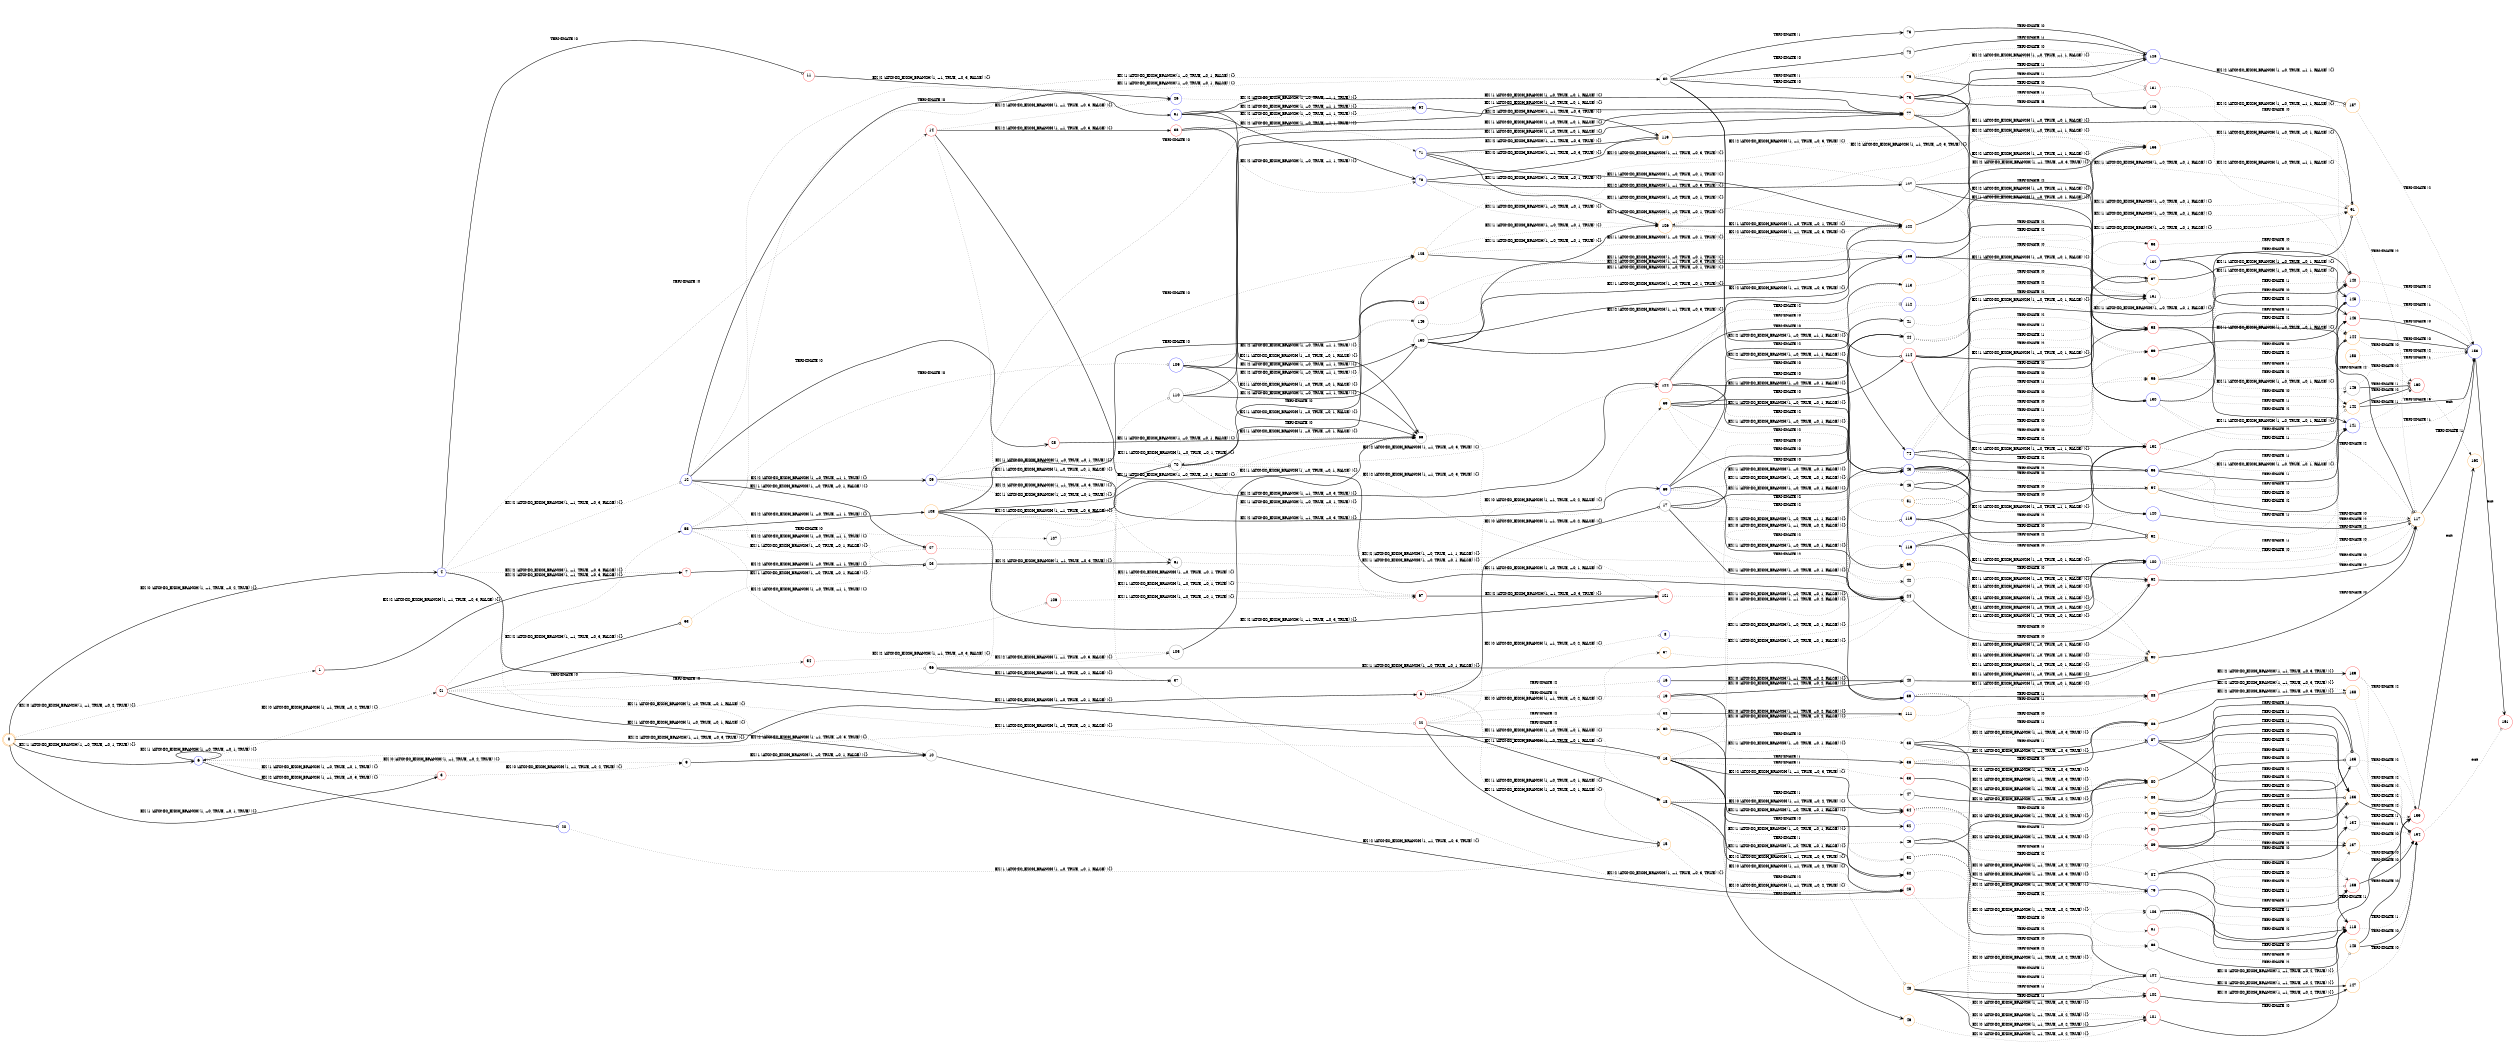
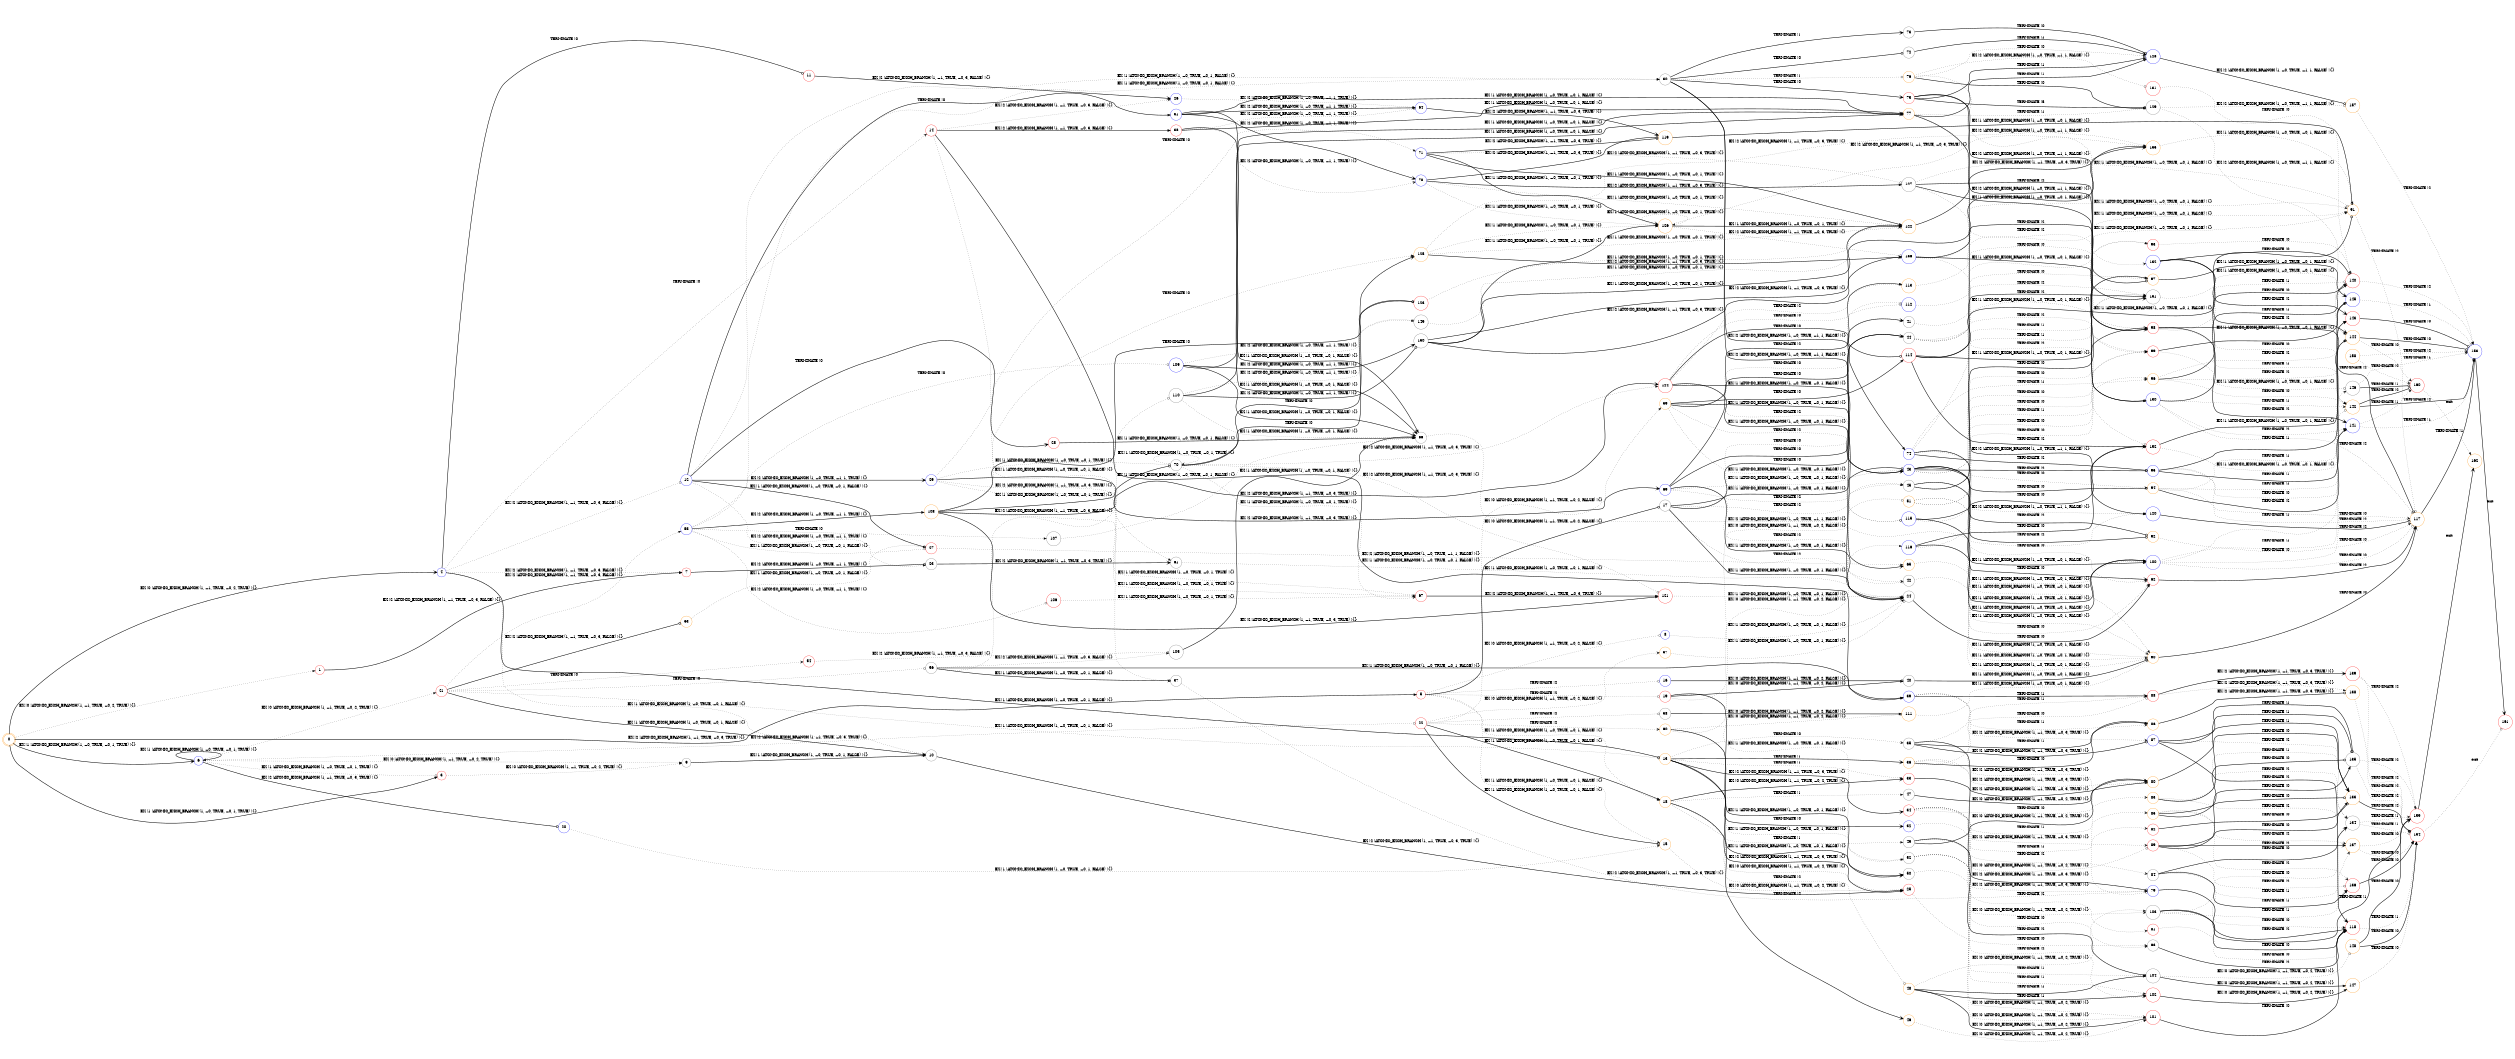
(2027, 96) -> (2029, 115)
(2229, 323) -> (2229, 323)
(2417, 400) -> (2417, 400)
(1786, 805) -> (1785, 786)
